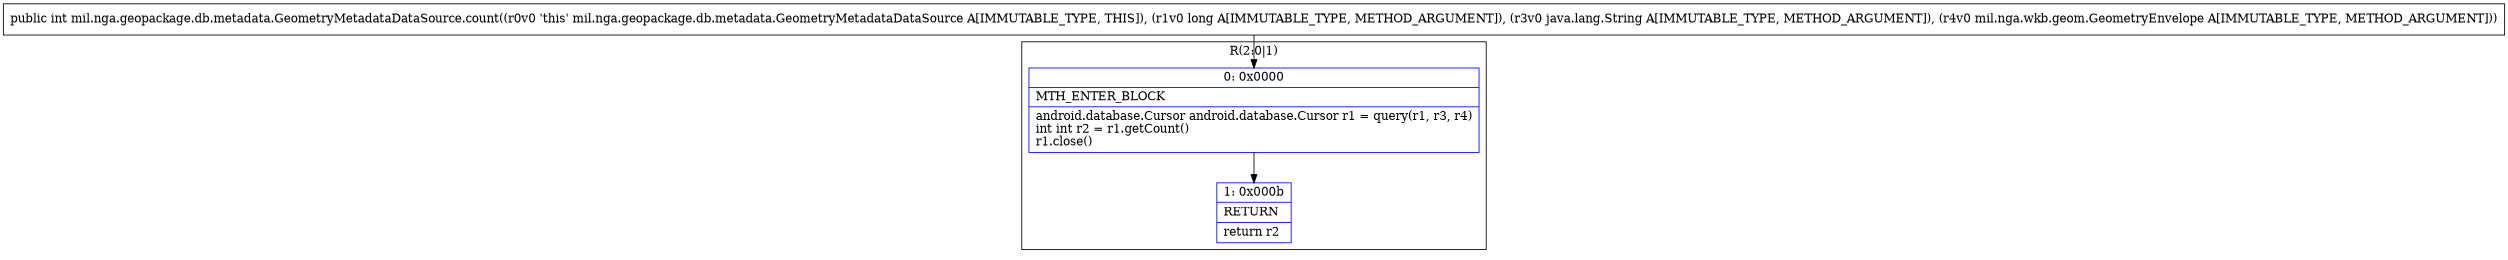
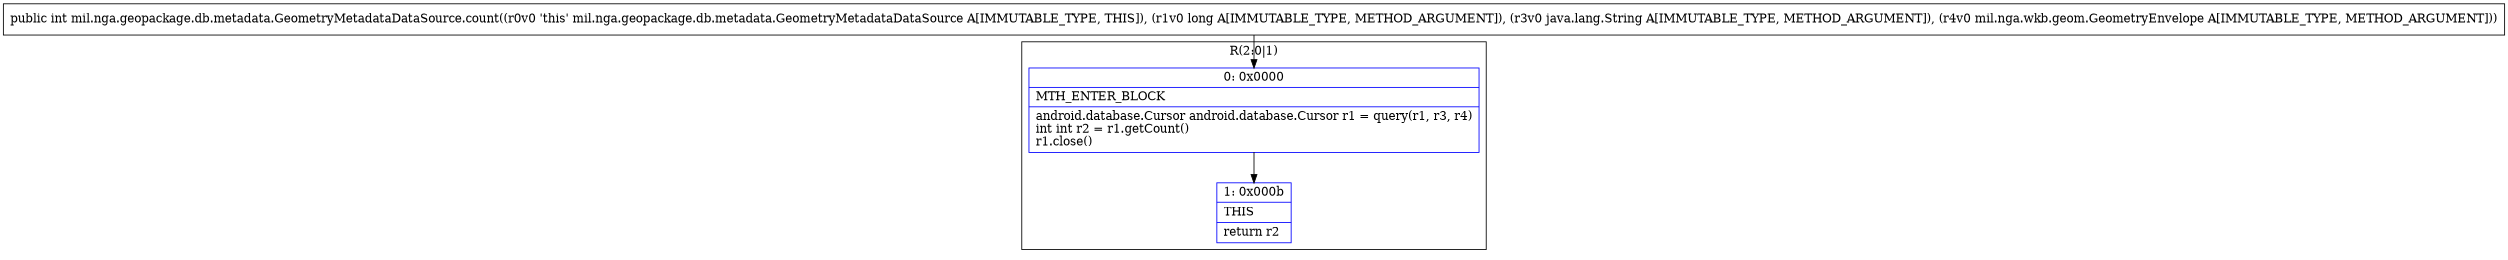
(1251, 212) -> (1239, 212)
